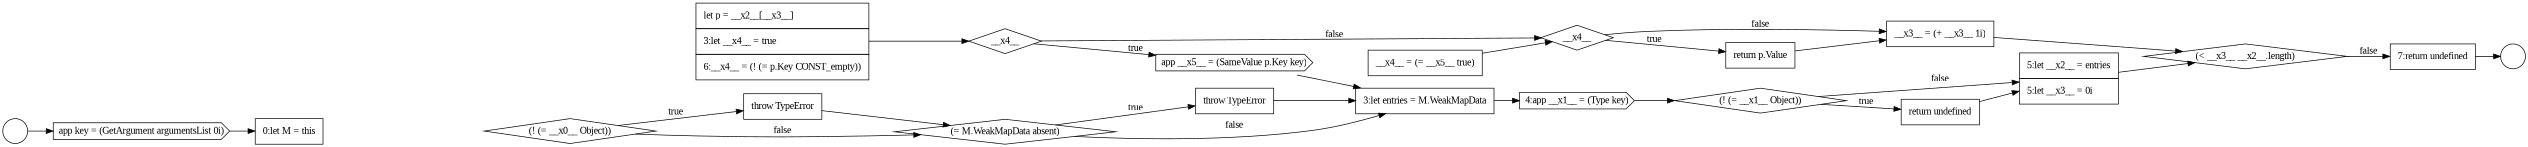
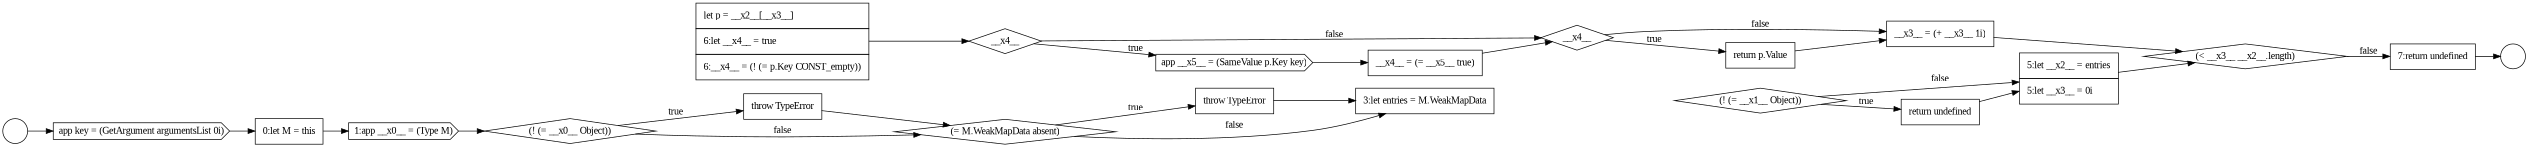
(740, 41) -> (740, 41)
(1325, 81) -> (1337, 63)
(1577, 101) -> none
none -> (404, 131)
